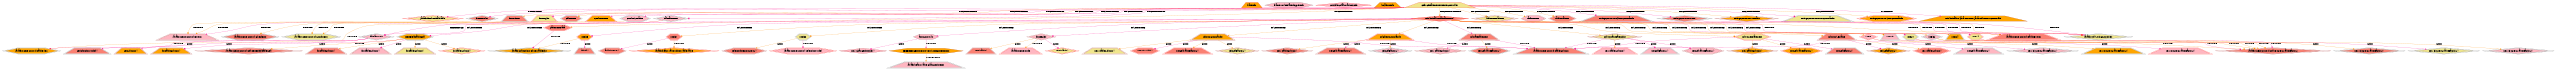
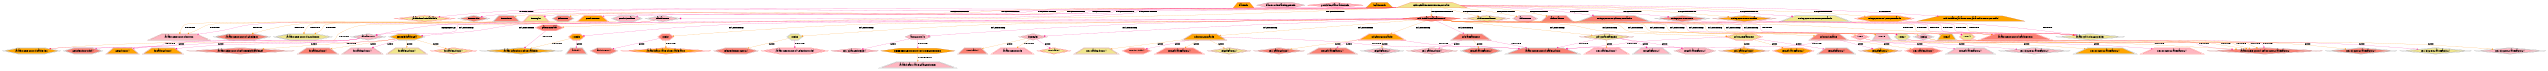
(1562, 19) -> (1557, 19)
(87, 51) -> (83, 51)
